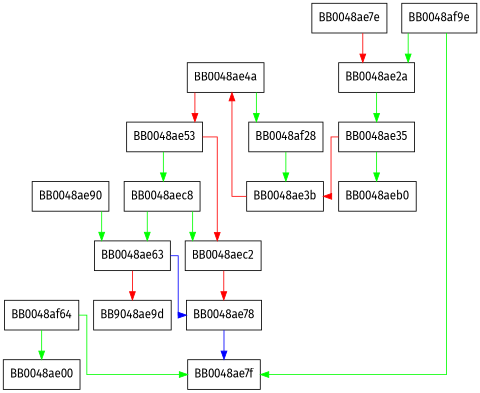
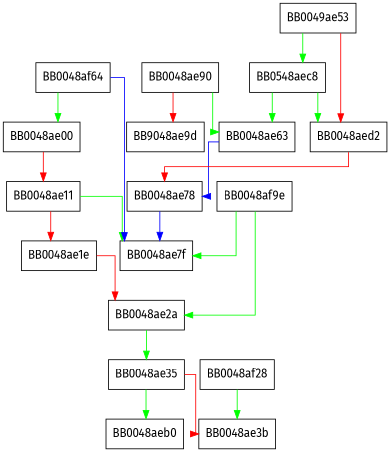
(349, 18) -> (59, 256)
(226, 78) -> none
(165, 137) -> (318, 18)
none -> (43, 196)
(162, 196) -> (288, 78)
(223, 256) -> (349, 137)
(132, 281) -> (173, 103)
(99, 375) -> (124, 148)
